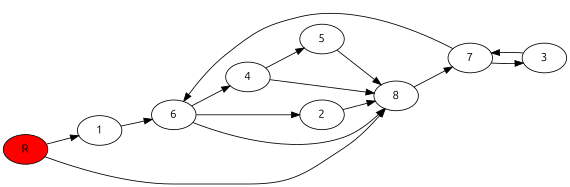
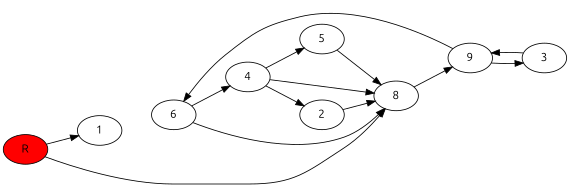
(470, 58) -> (470, 58)
(244, 115) -> (281, 94)
(133, 124) -> none
